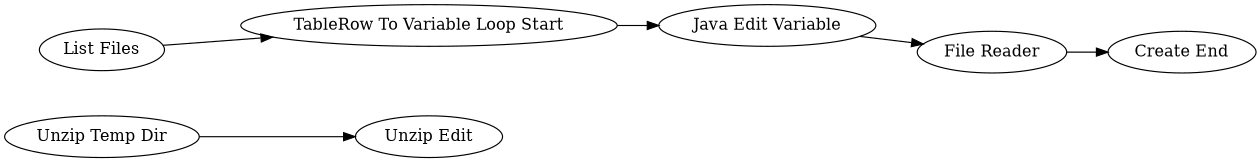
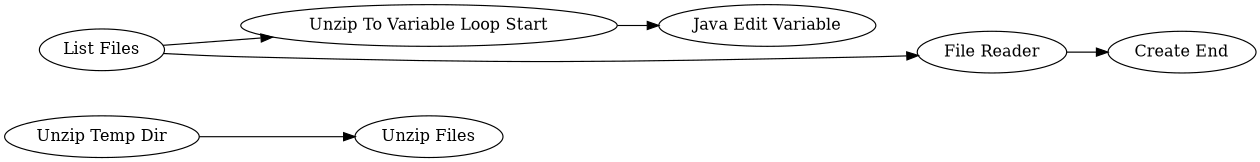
(429, 25) -> (429, 25)
(886, 40) -> (535, 61)
(429, 137) -> (429, 137)
